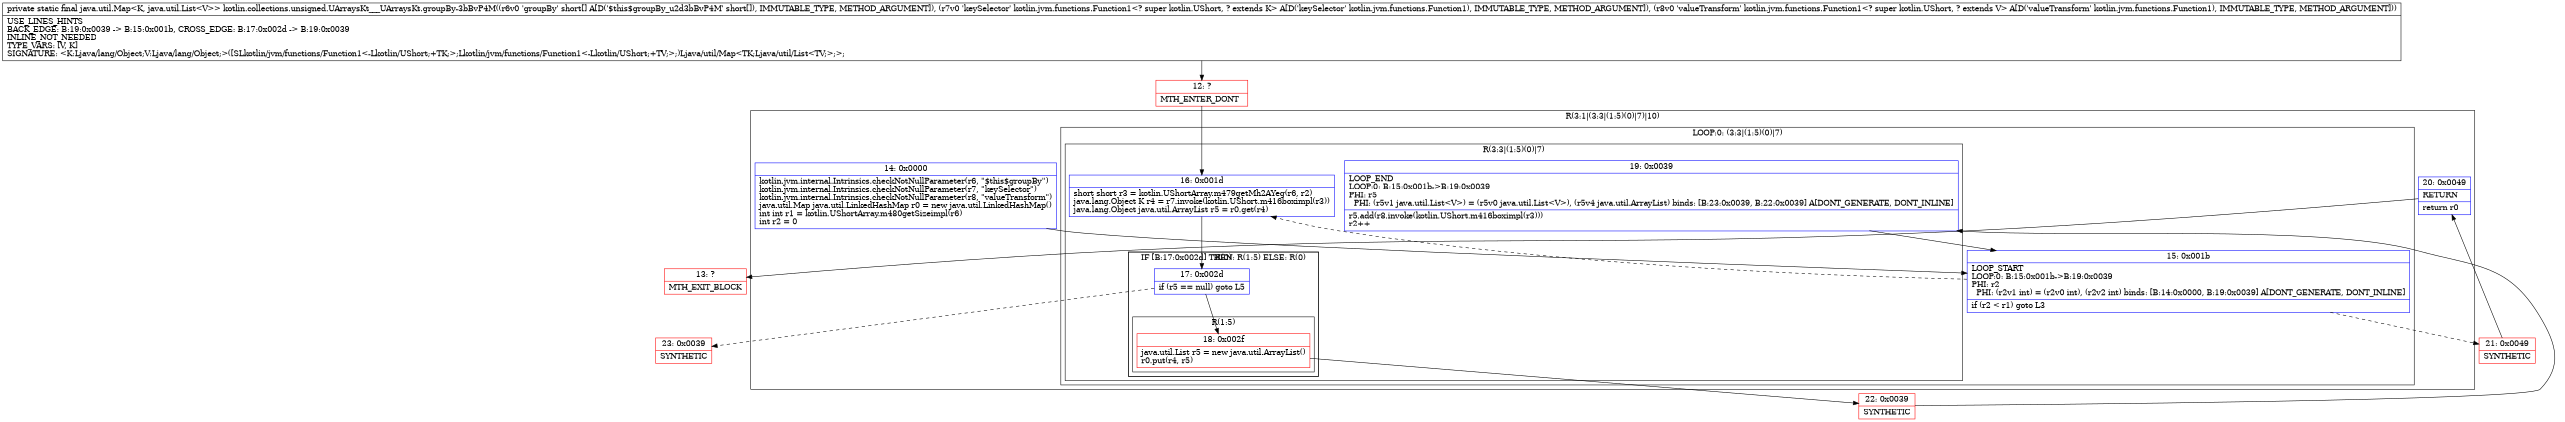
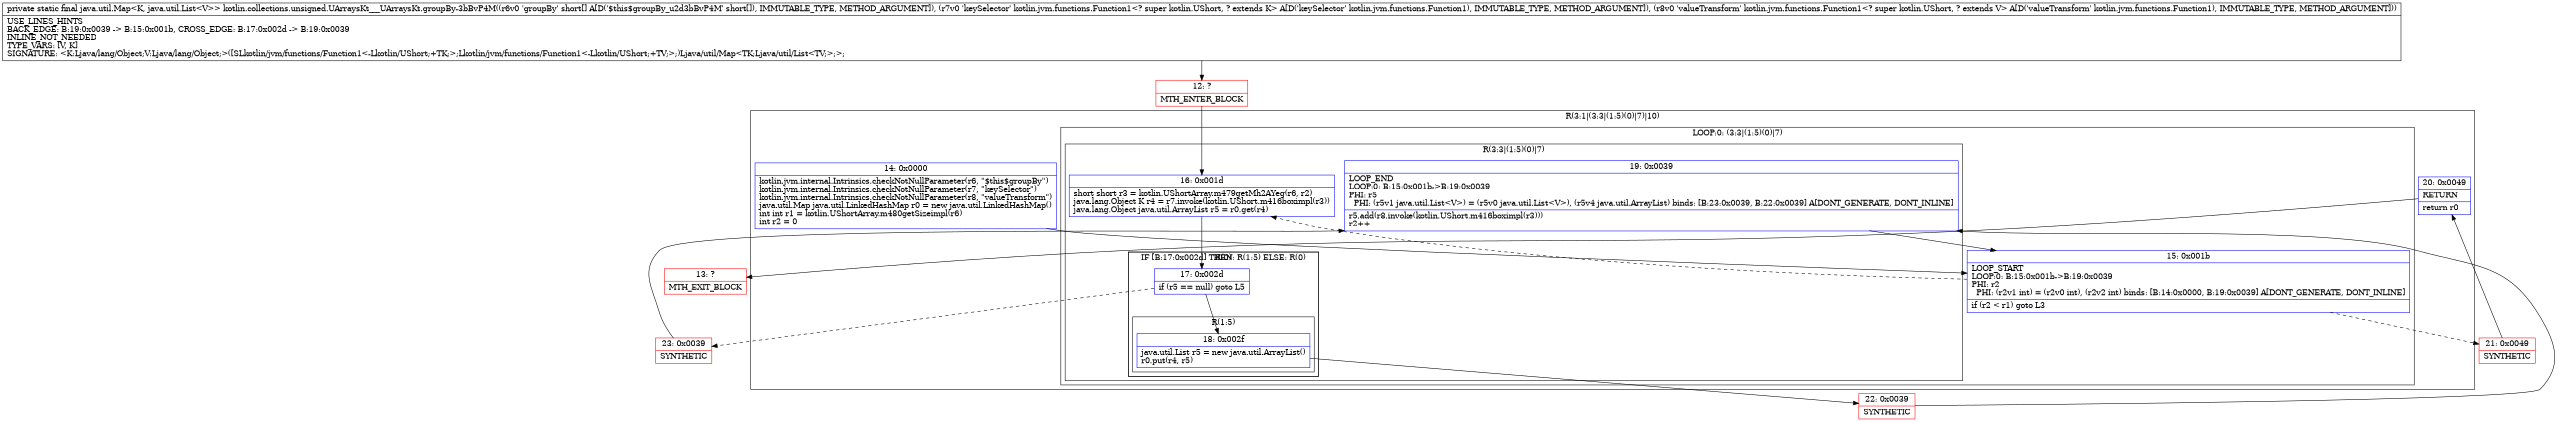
(1199, 99) -> (1202, 99)
none -> (950, 232)
(1223, 351) -> (1223, 351)
